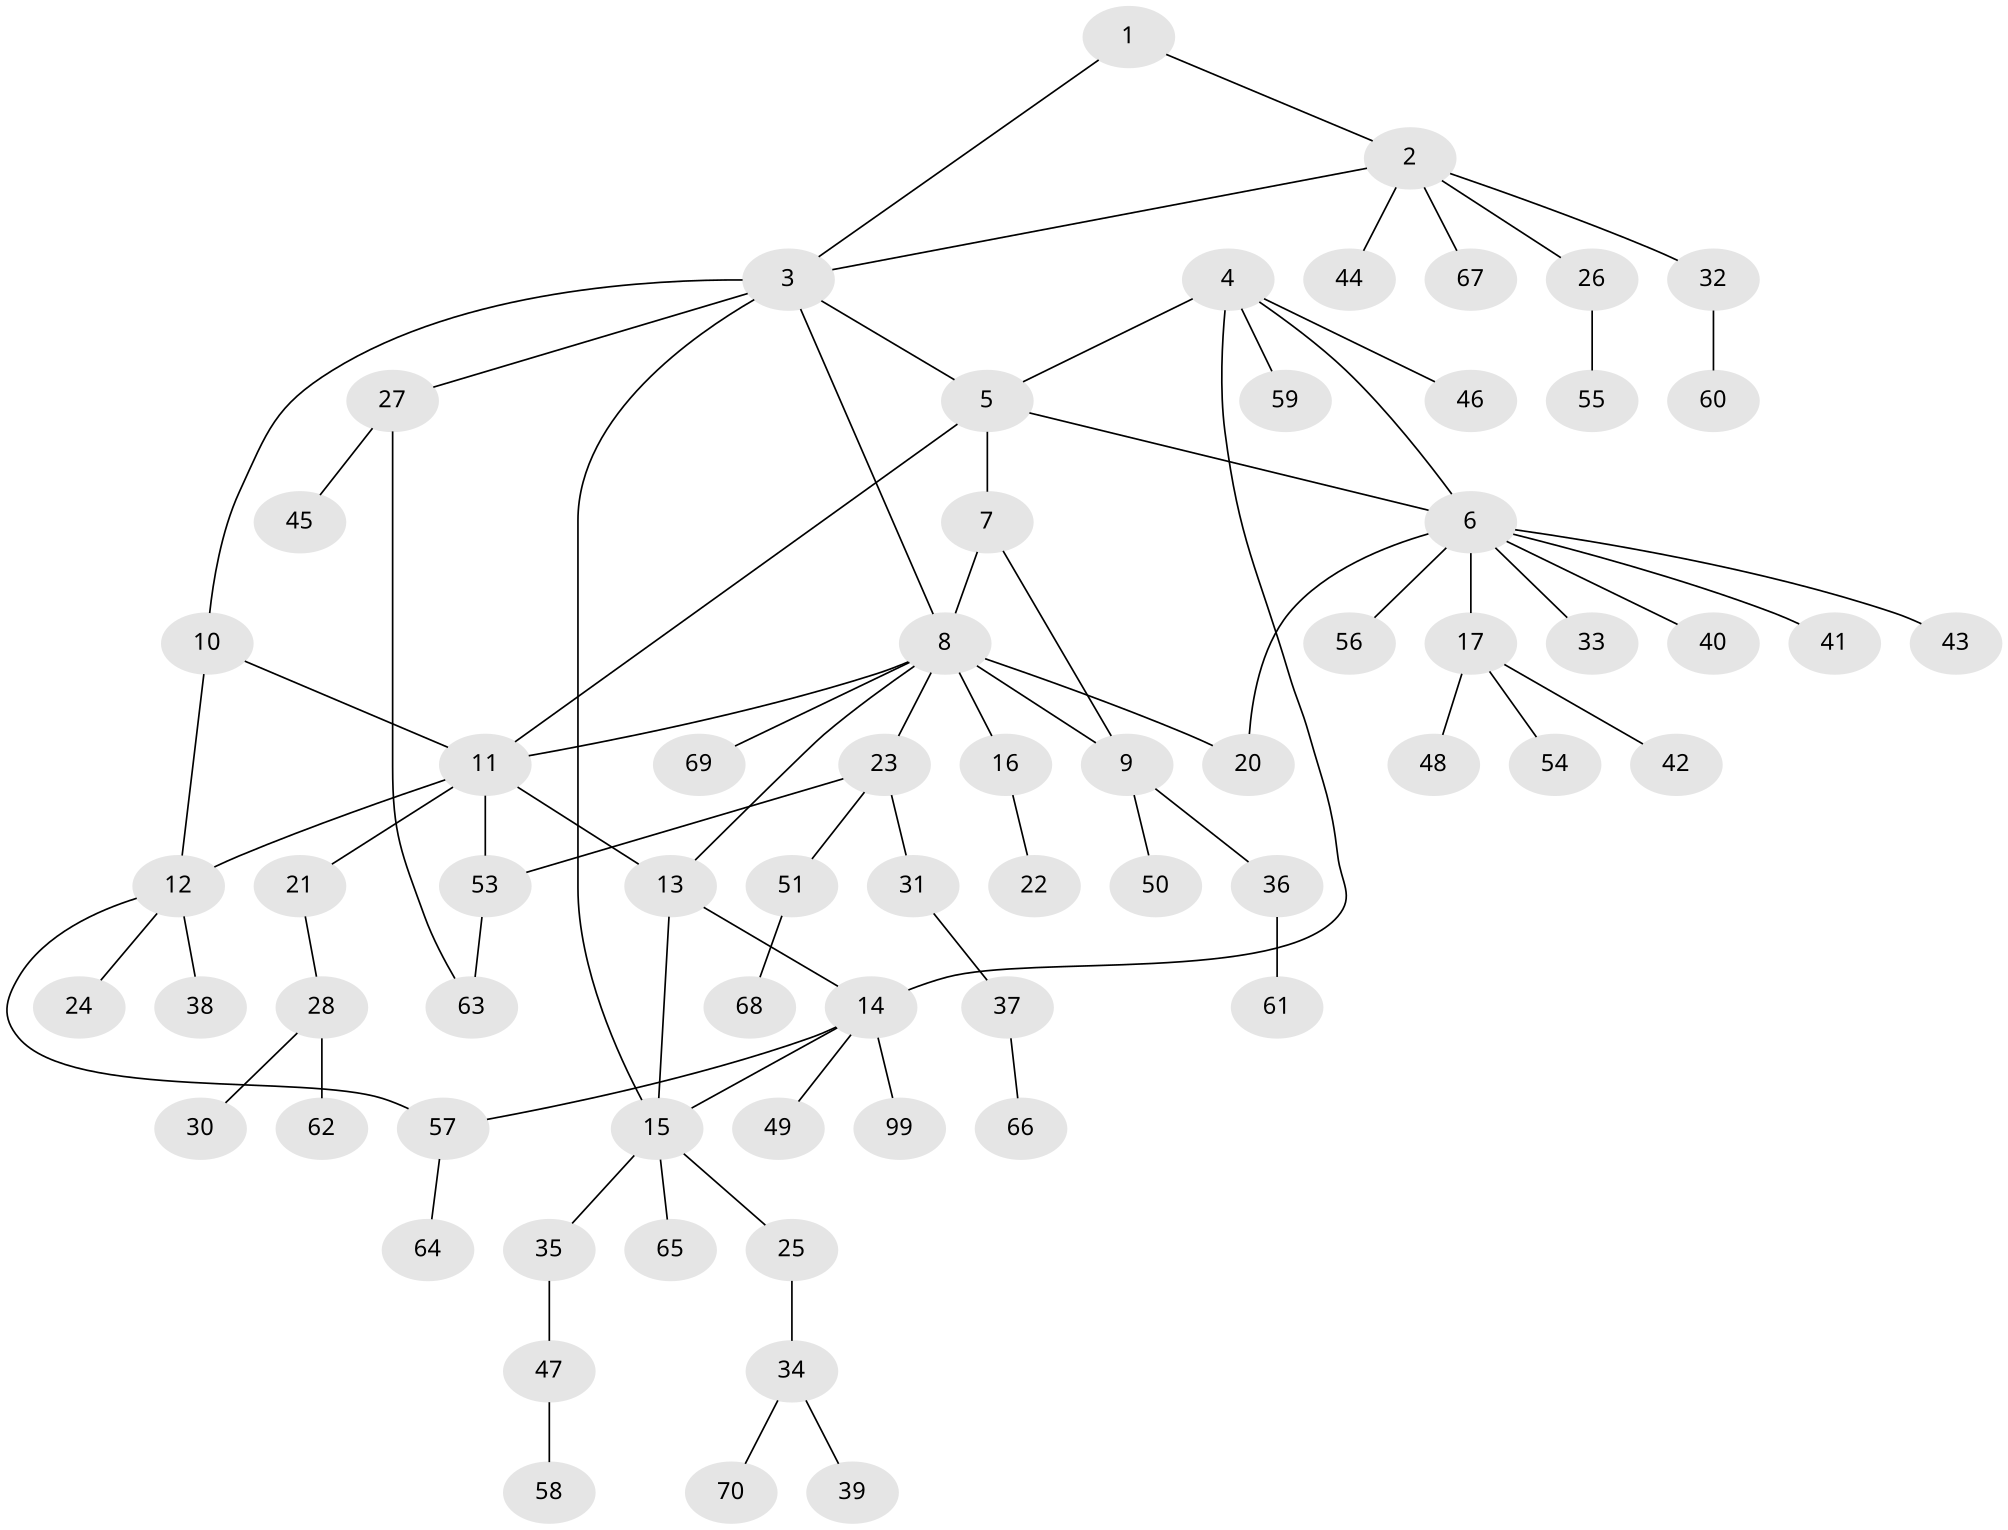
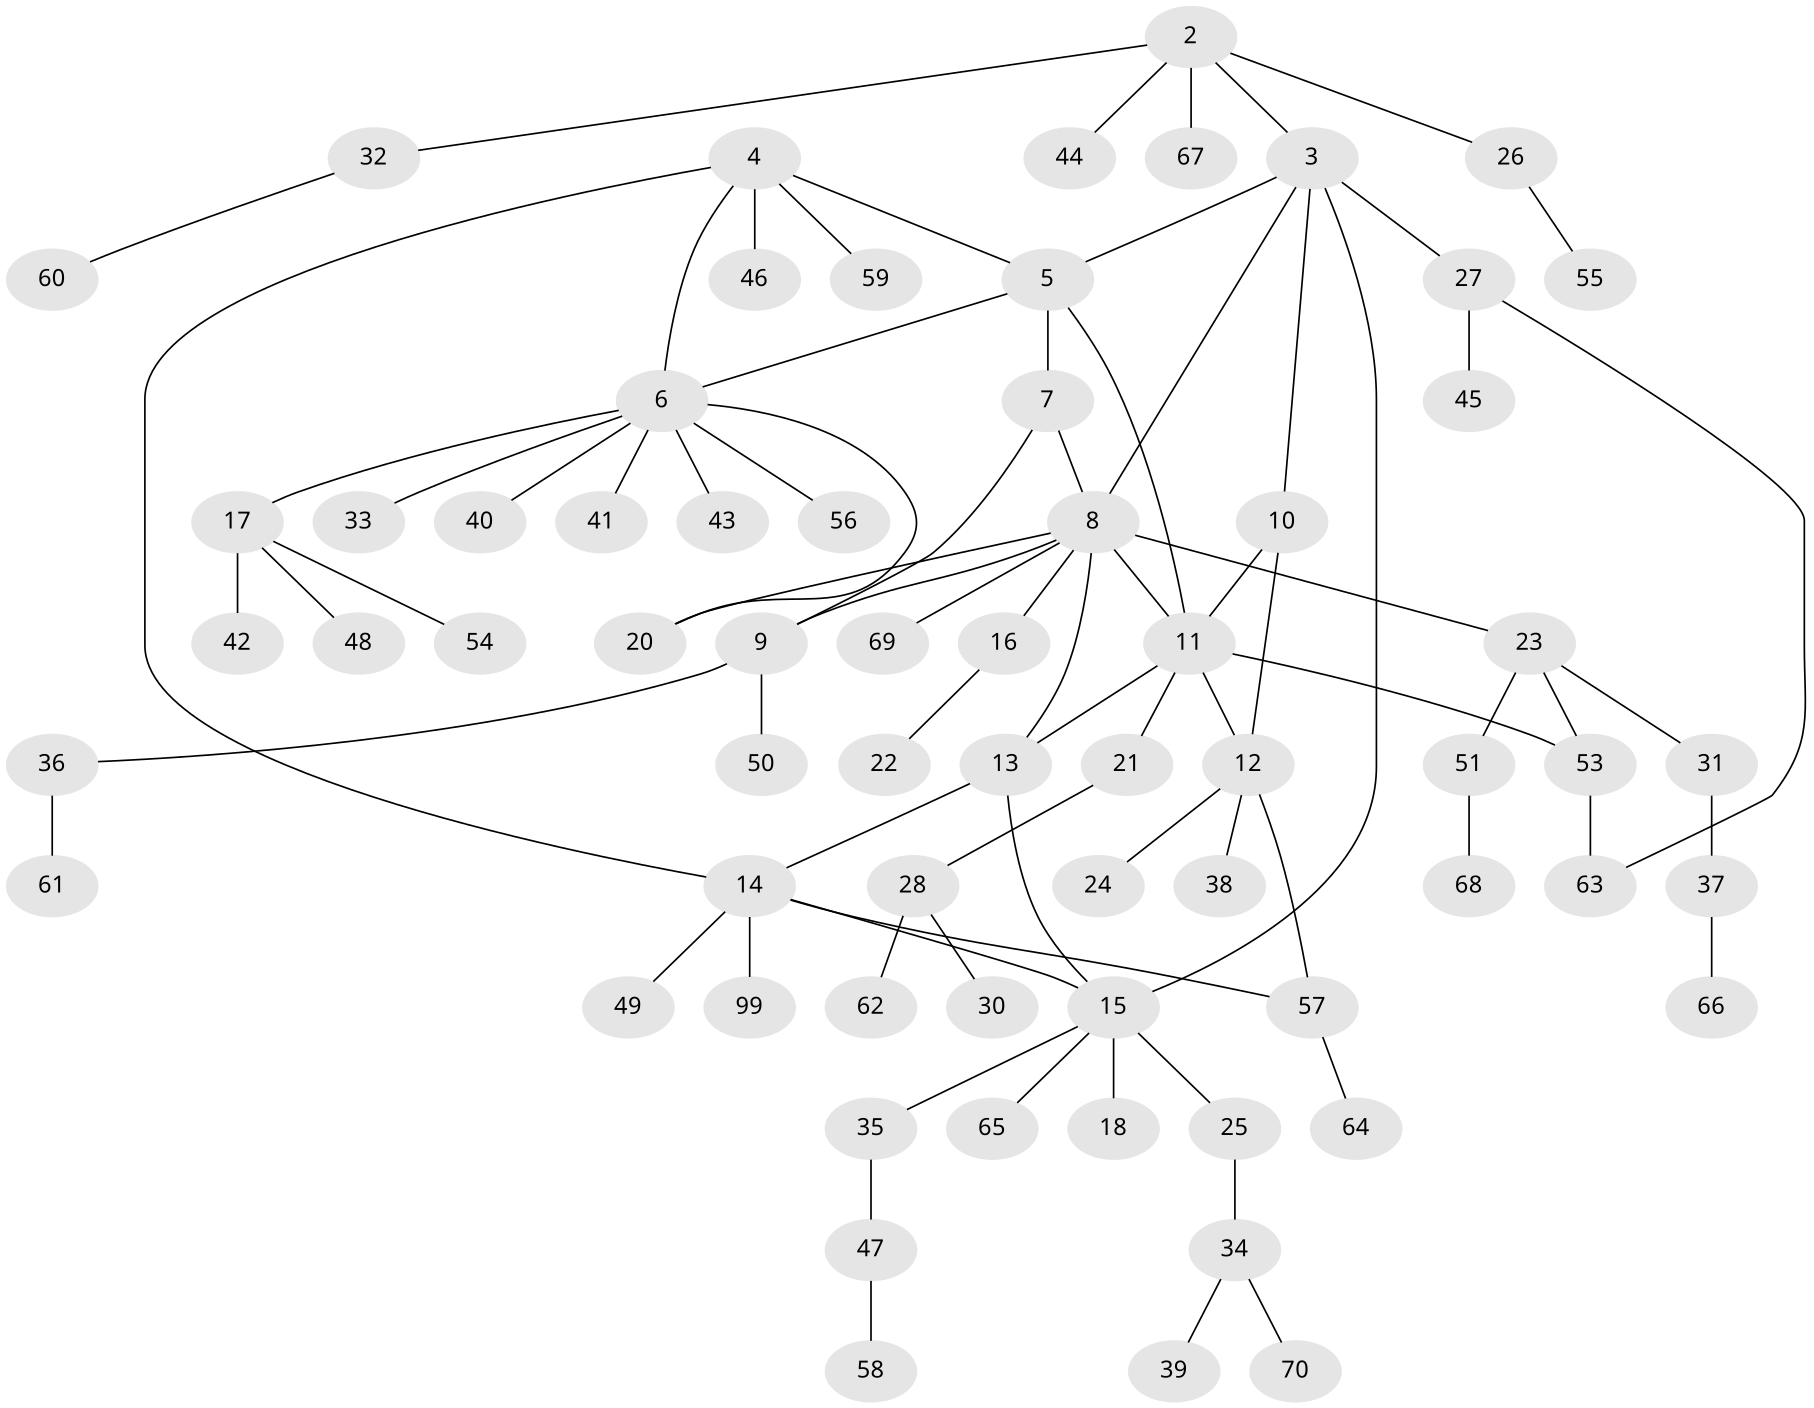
(1129, 37) -> none
none -> (1114, 1129)
